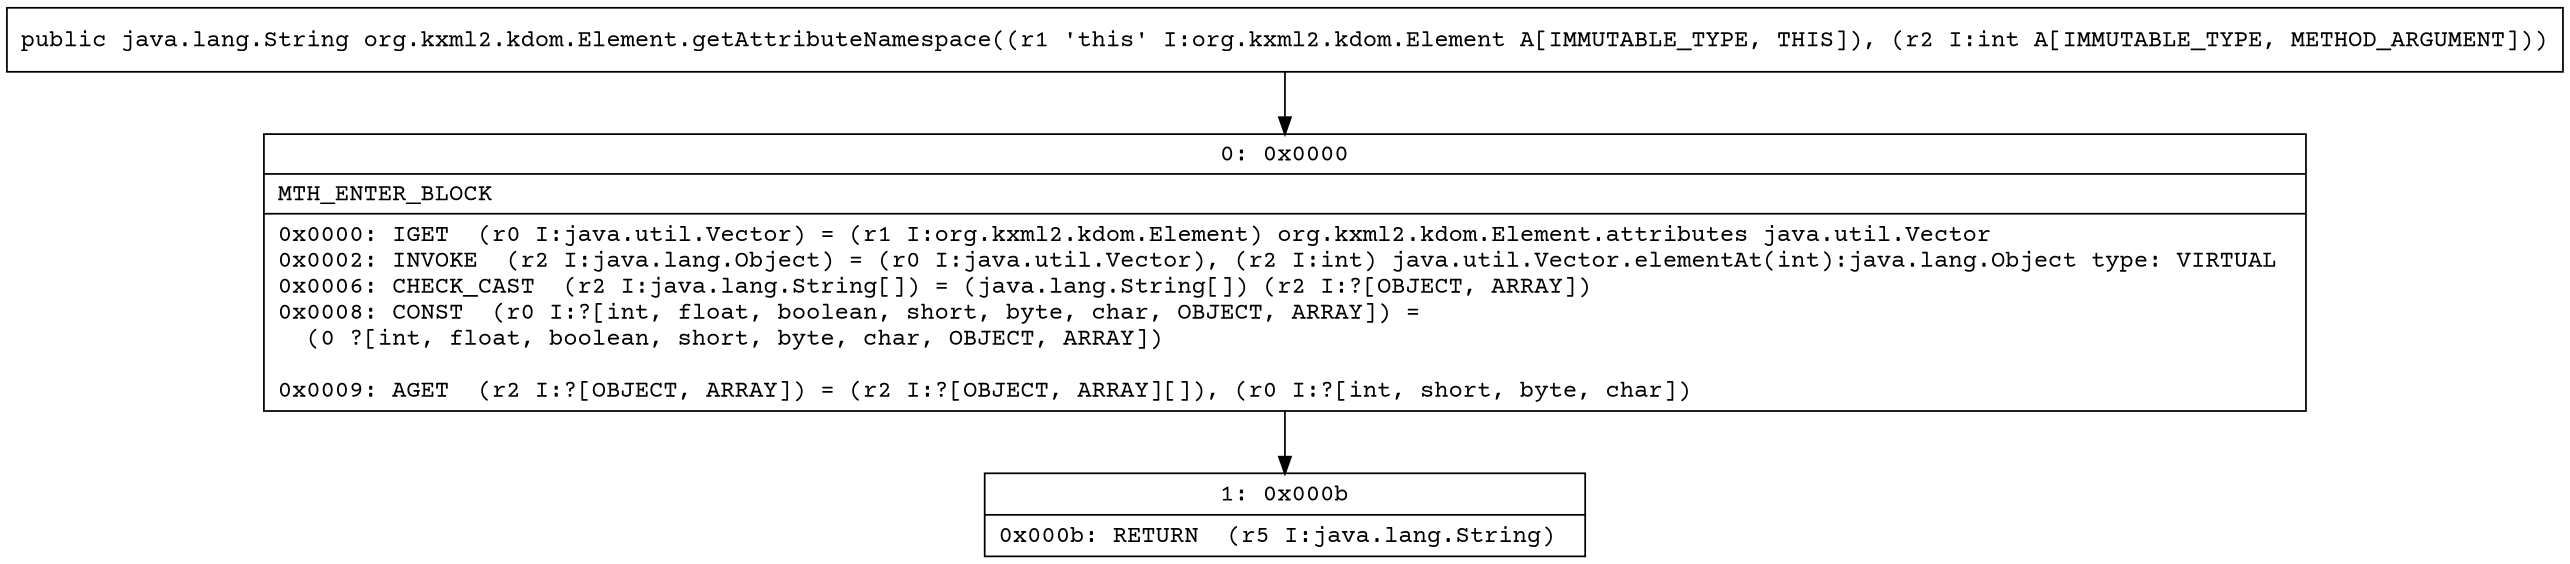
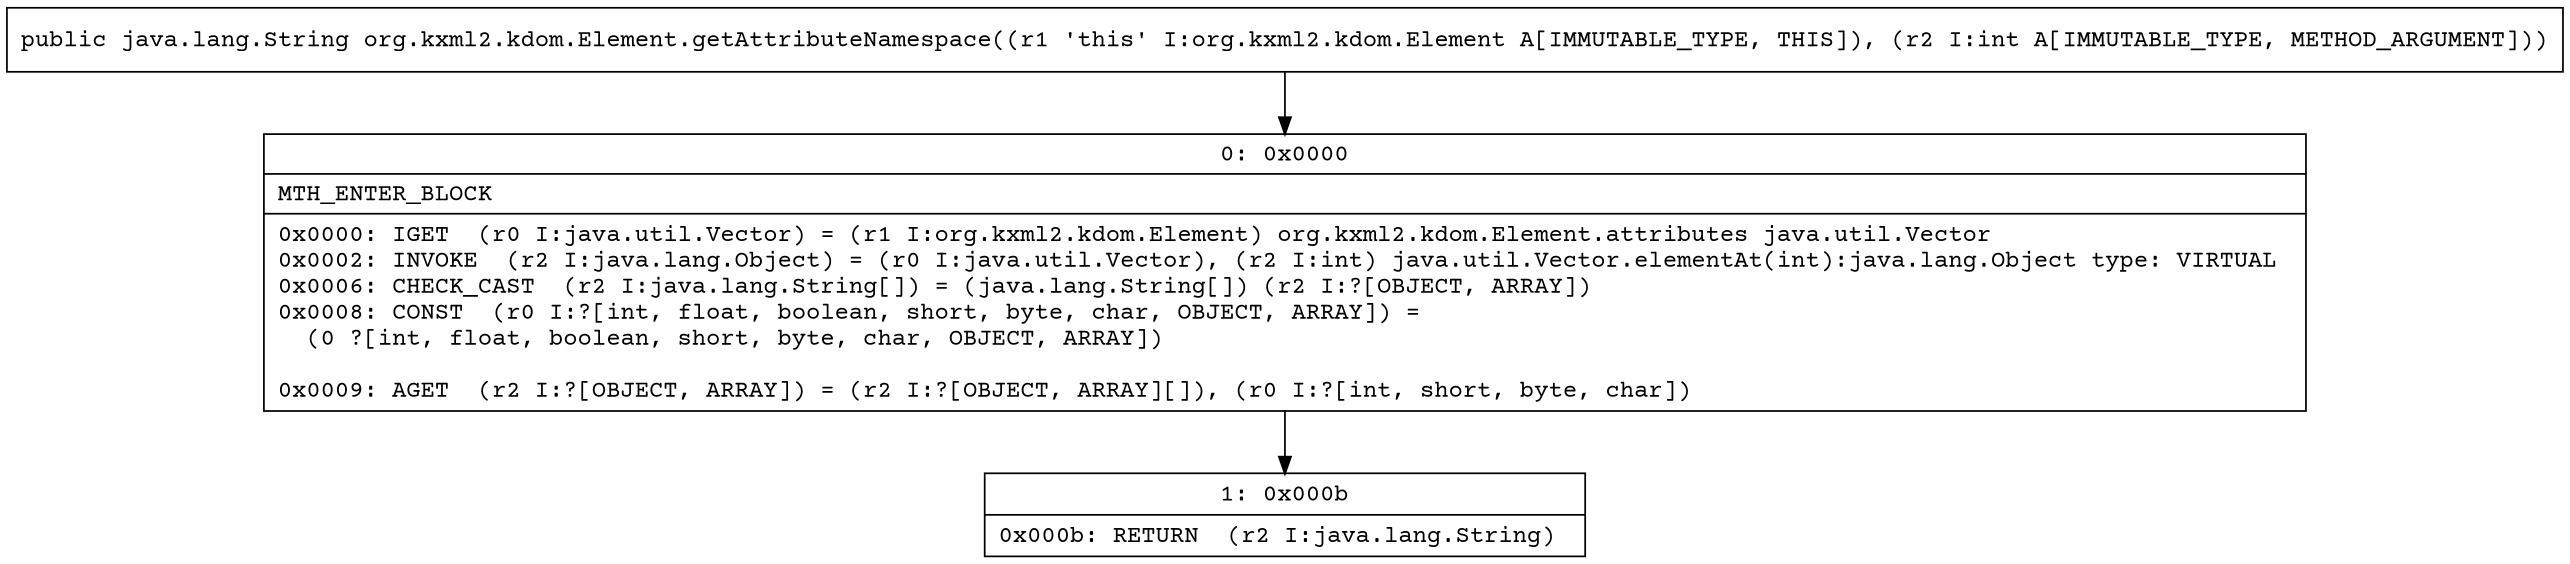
(1285, 535) -> (1285, 535)
